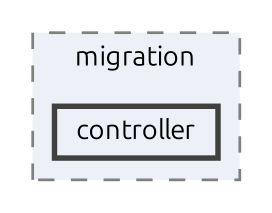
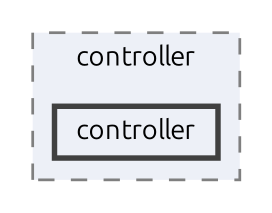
(136, 59) -> (136, 59)
